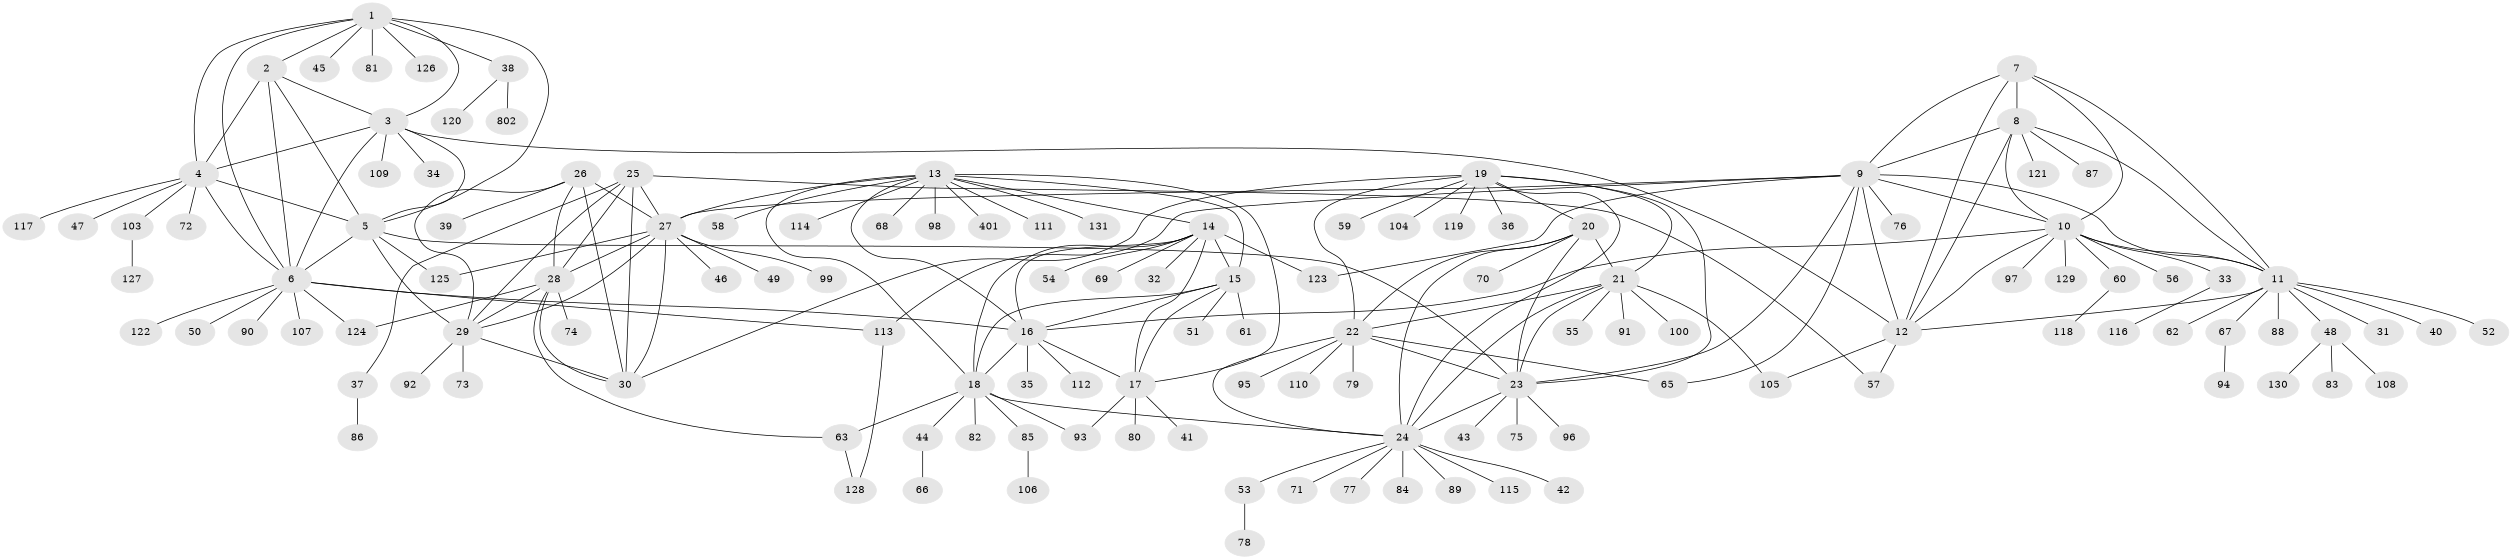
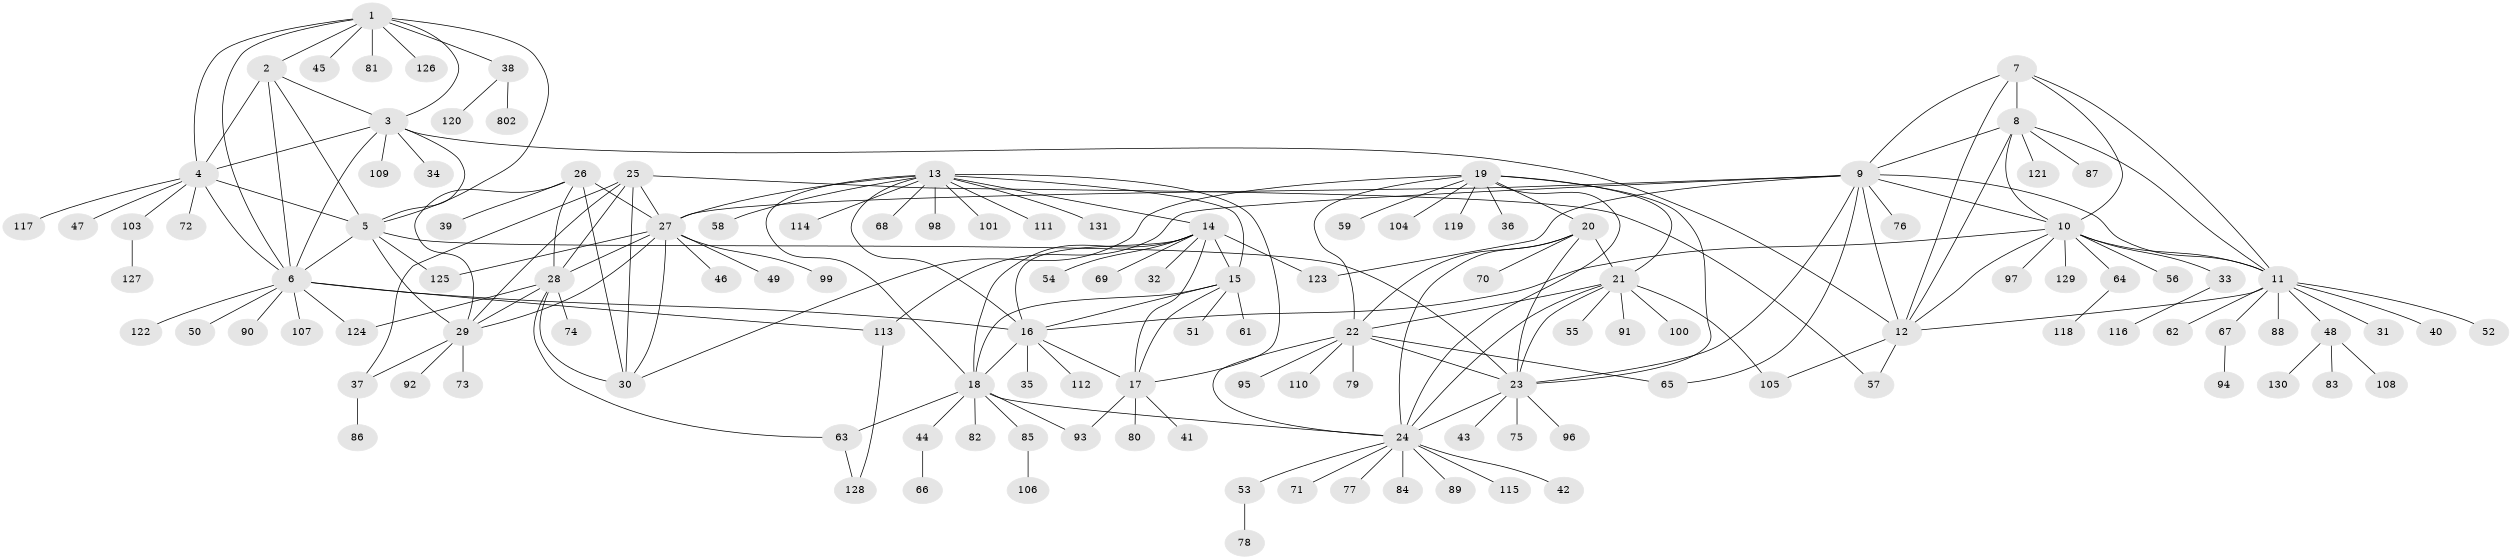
(989, 227) -> (989, 227)
(2120, 280) -> (2120, 280)
(551, 361) -> (410, 359)
